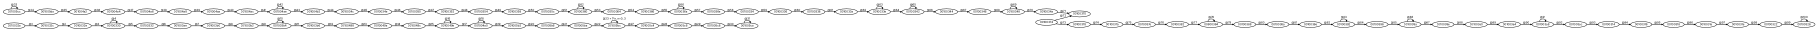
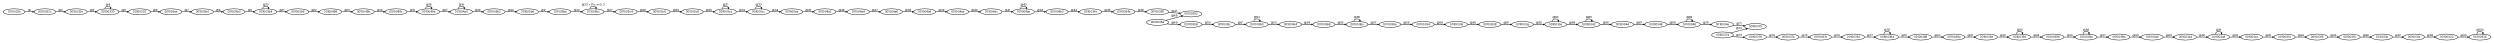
(464, 12) -> (1174, 18)
none -> (741, 12)
